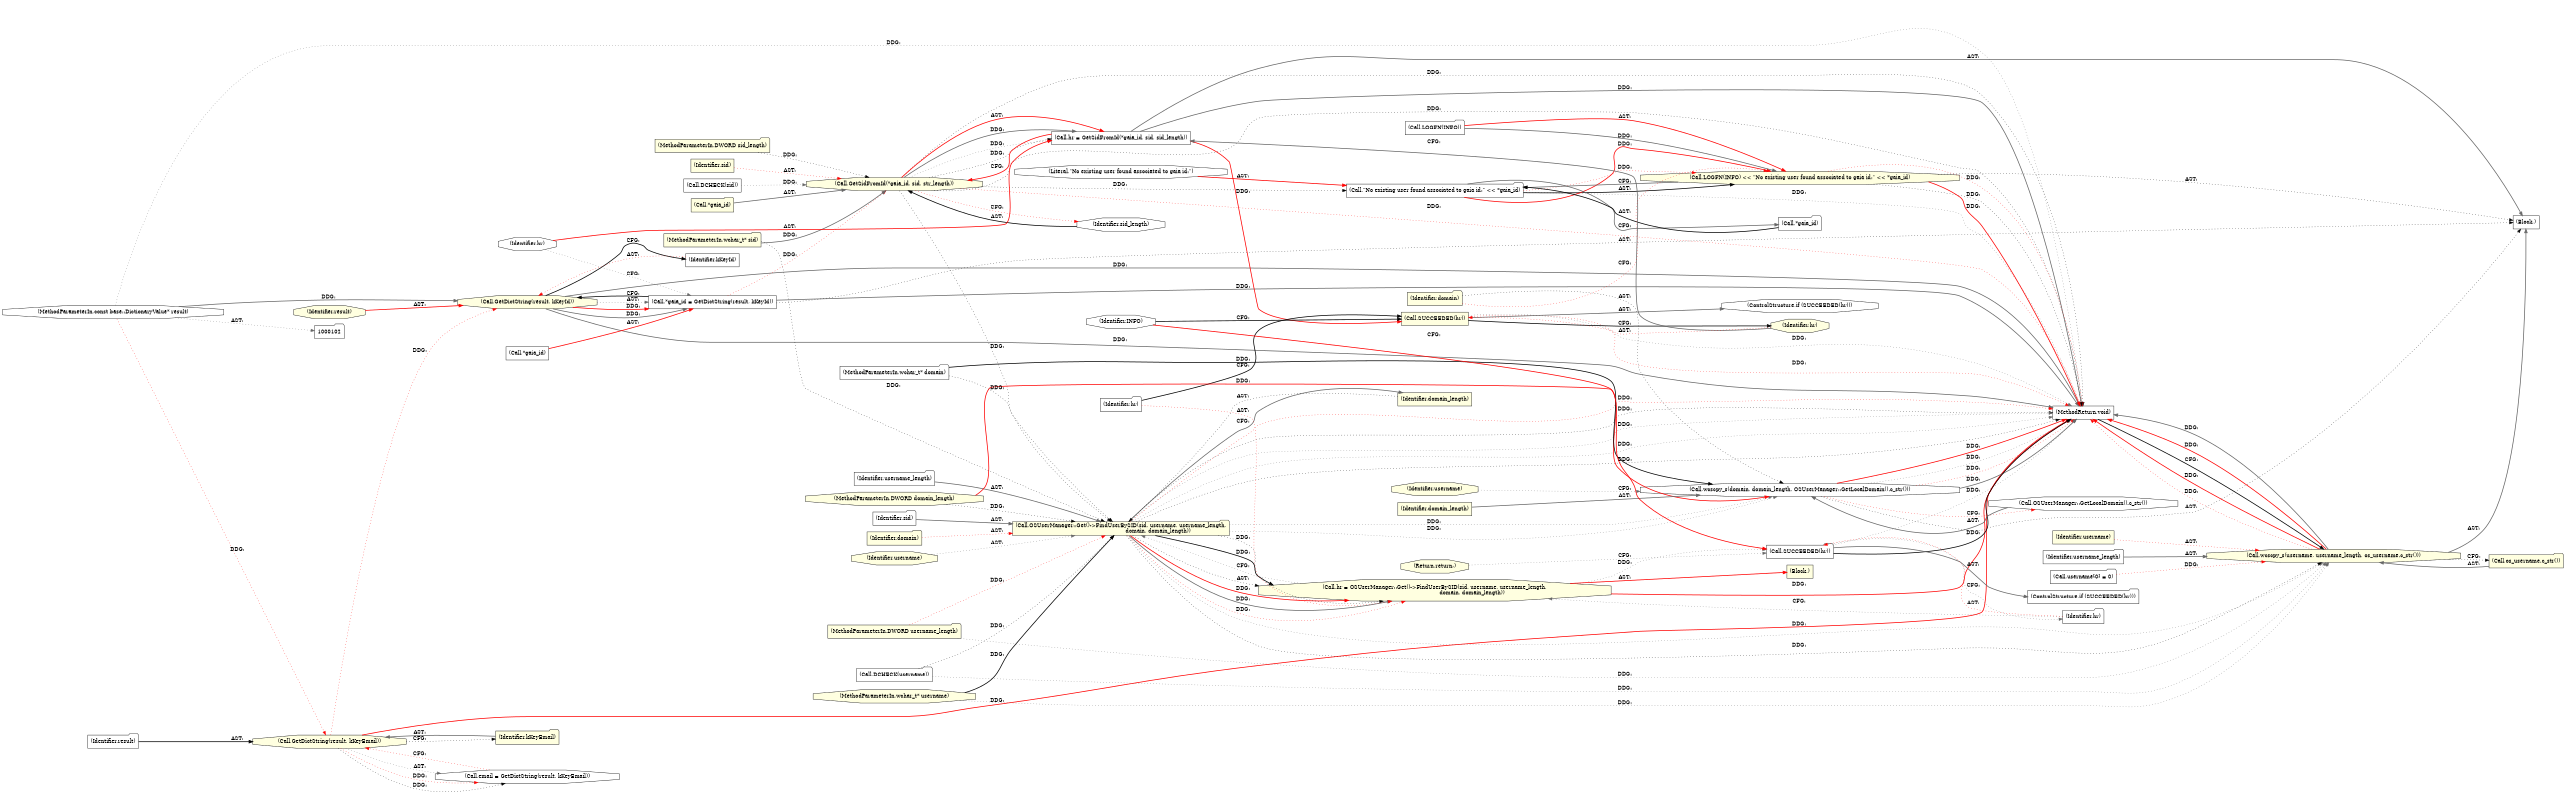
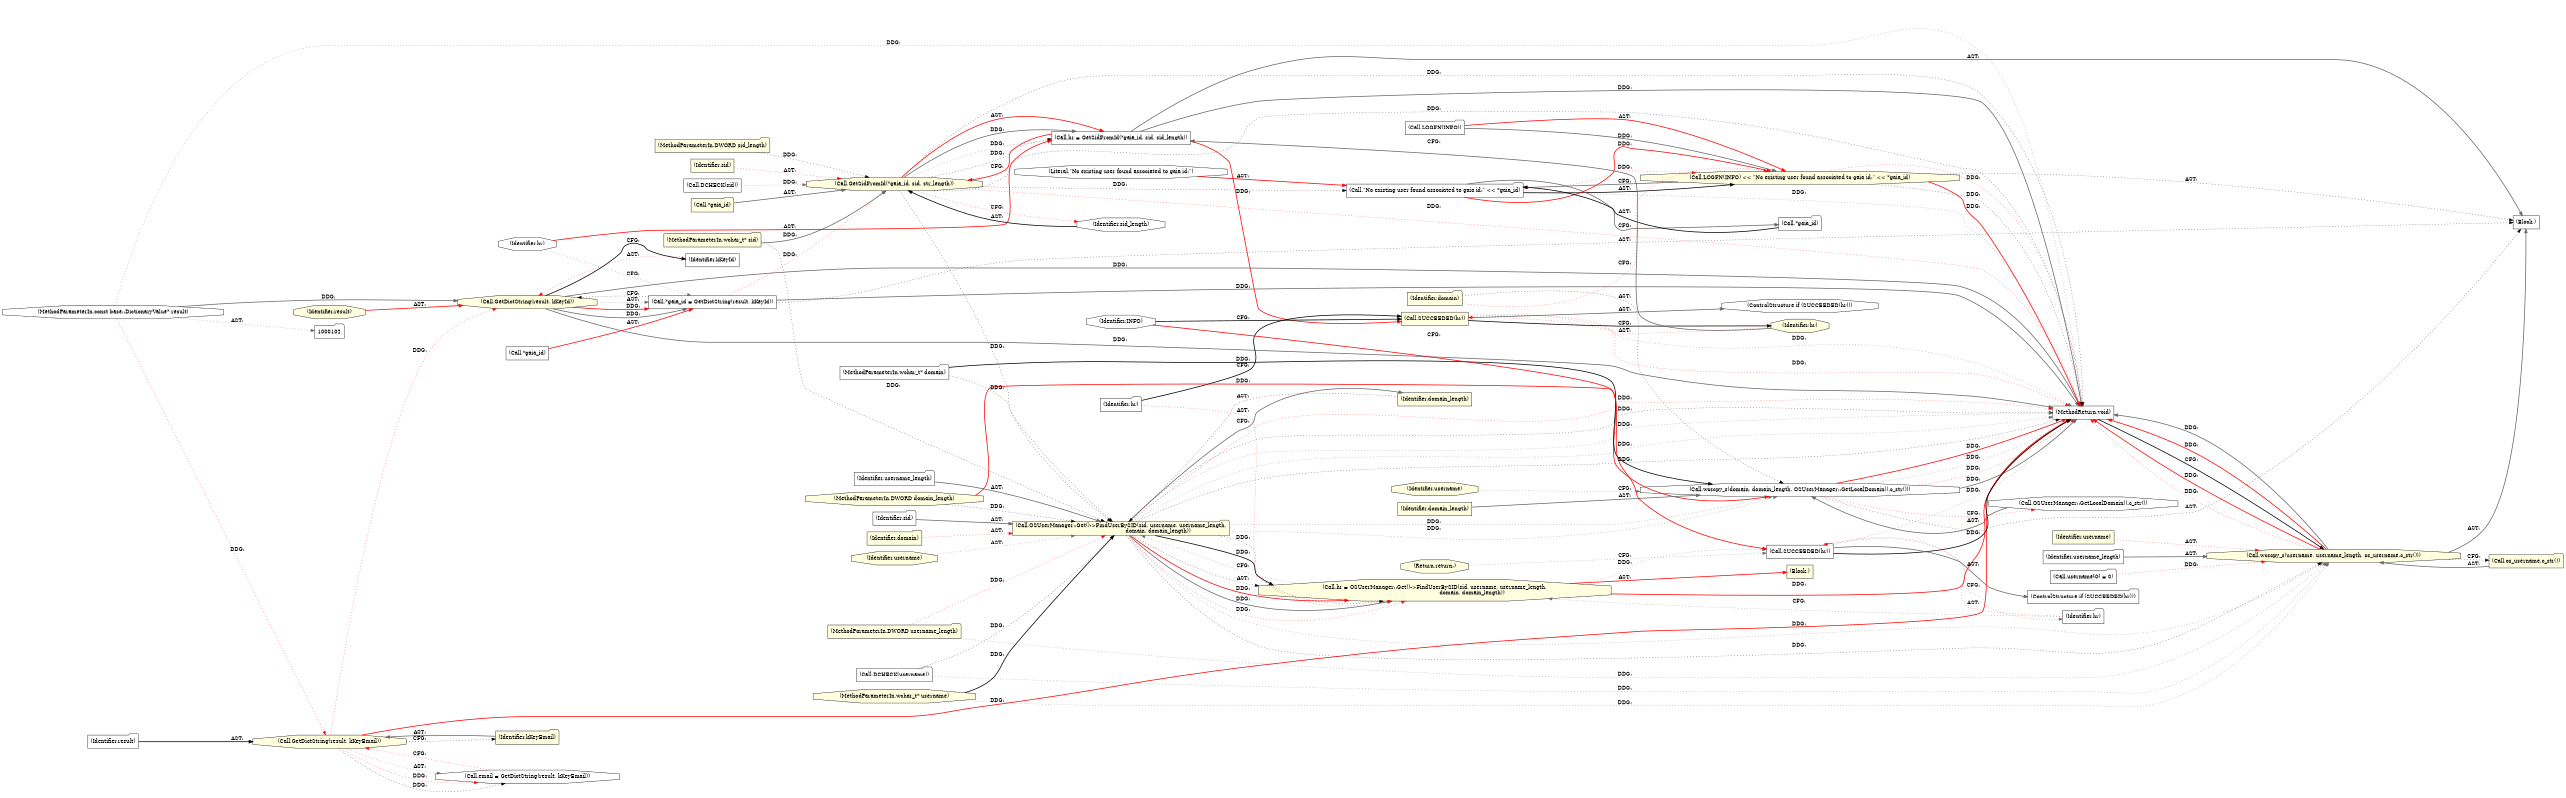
(615, 296) -> (615, 296)
